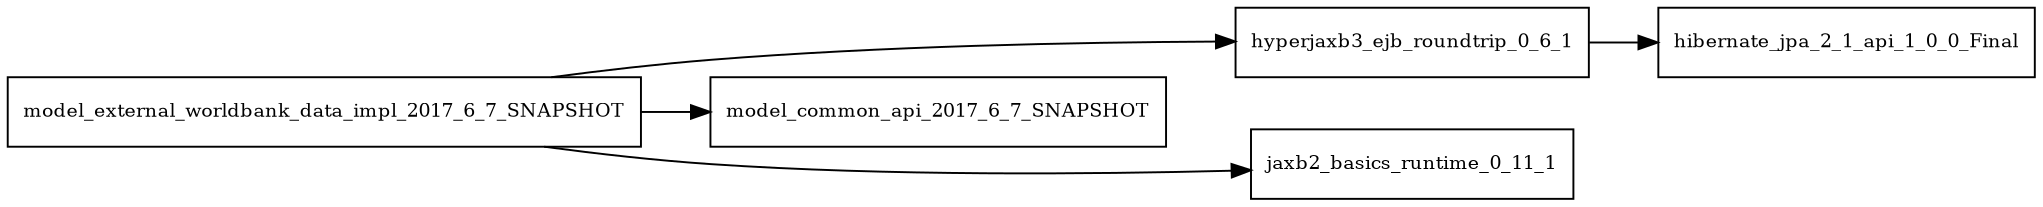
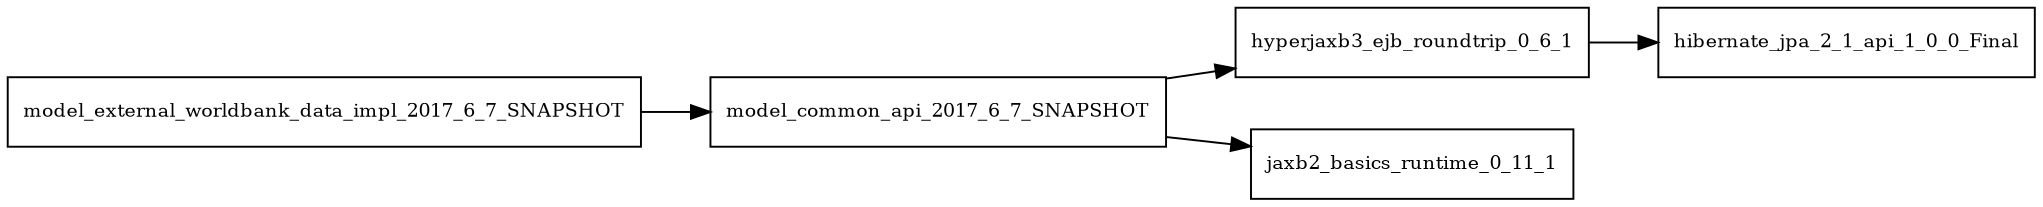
(883, 49) -> (1191, 75)
(887, 172) -> (1199, 141)
